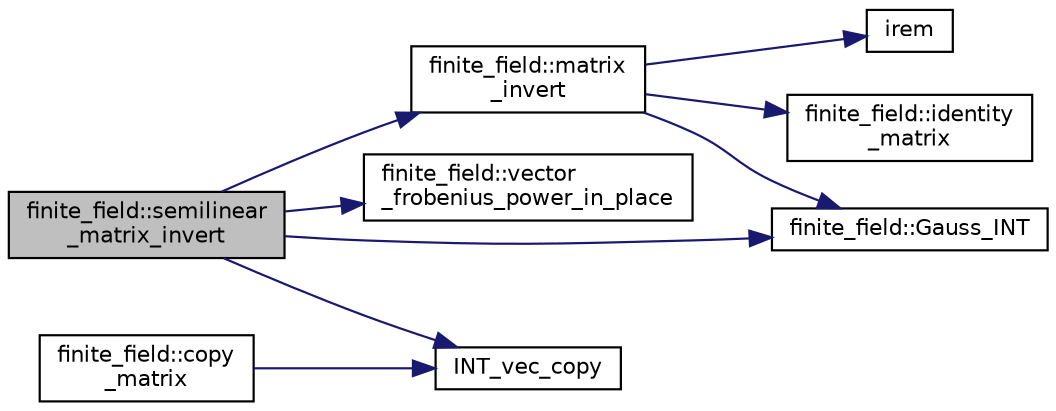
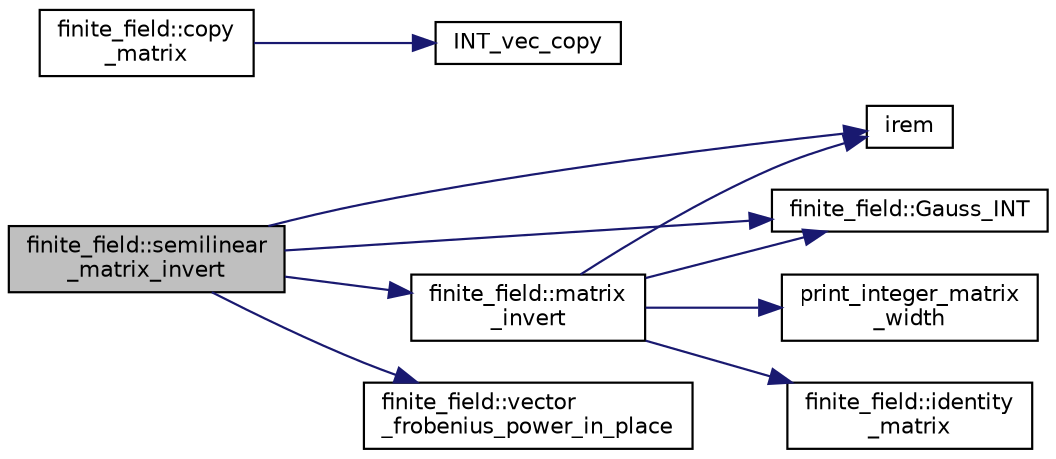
(329, 302) -> (555, 171)
none -> (910, 308)
